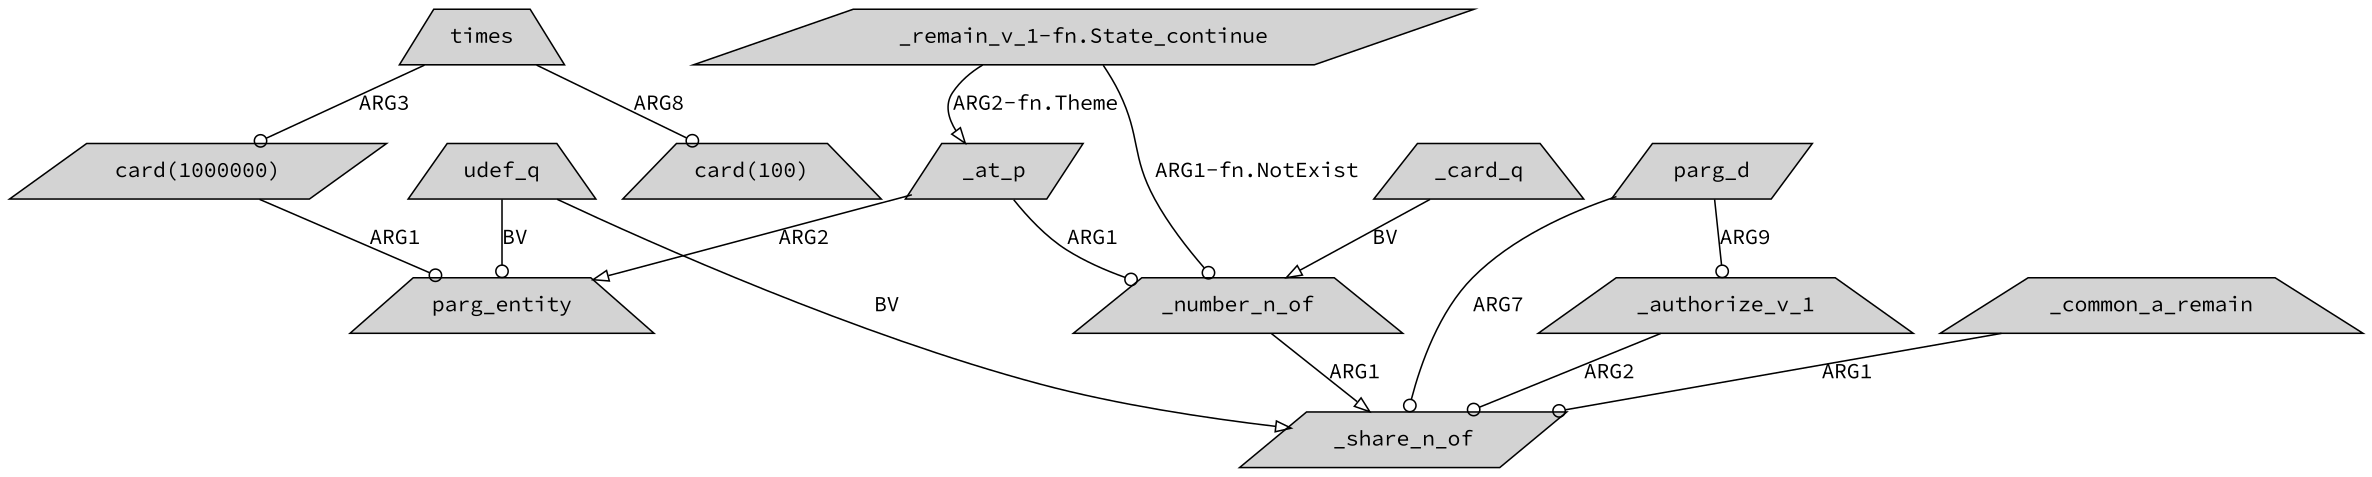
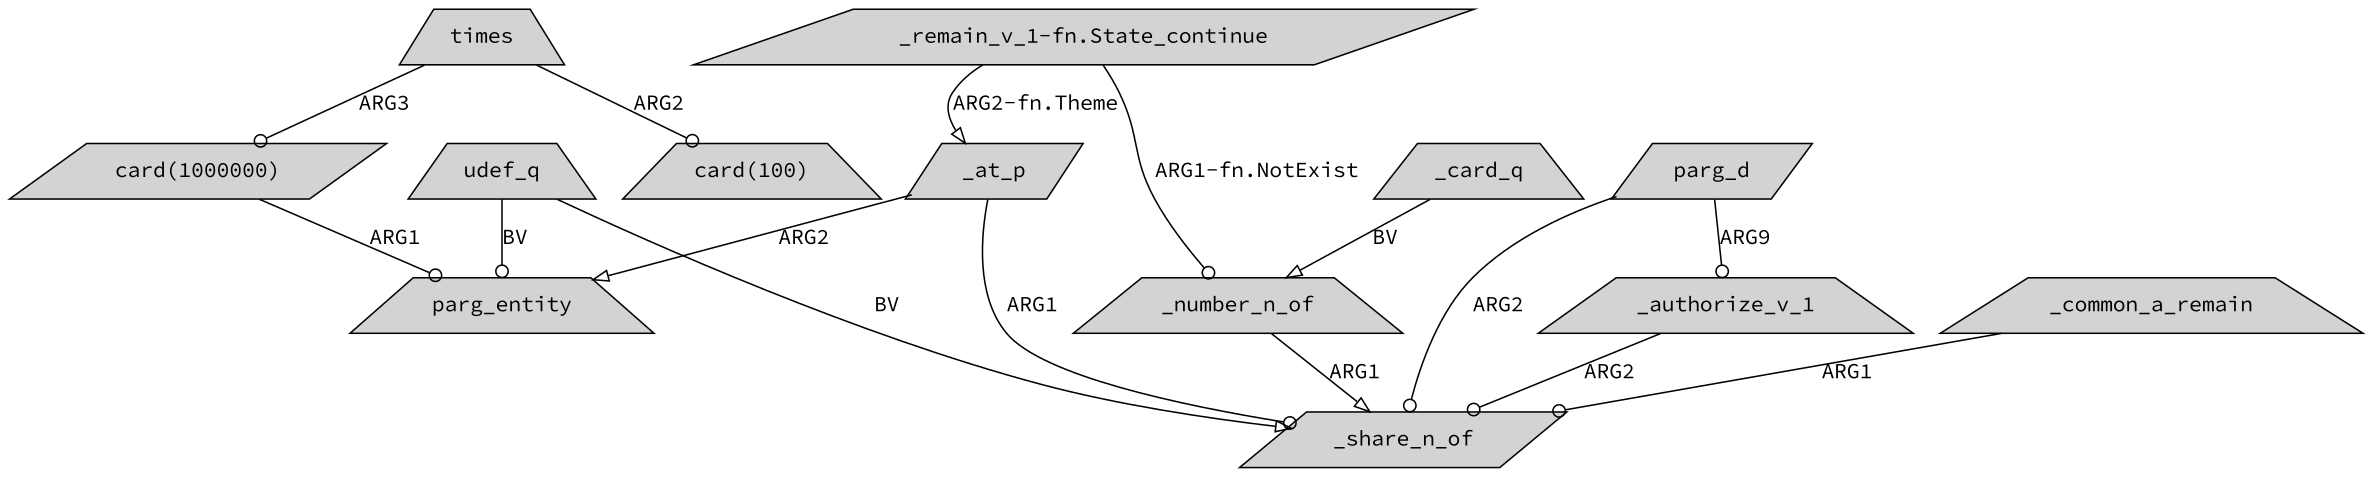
(659, 104) -> (659, 104)
(1063, 247) -> (1073, 372)
(1499, 306) -> (1499, 306)
